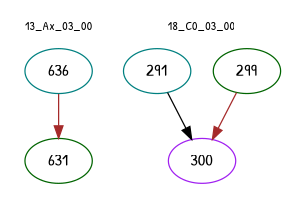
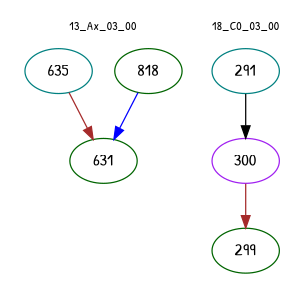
(59, 71) -> (59, 71)
none -> (148, 71)
(227, 110) -> (246, 200)
